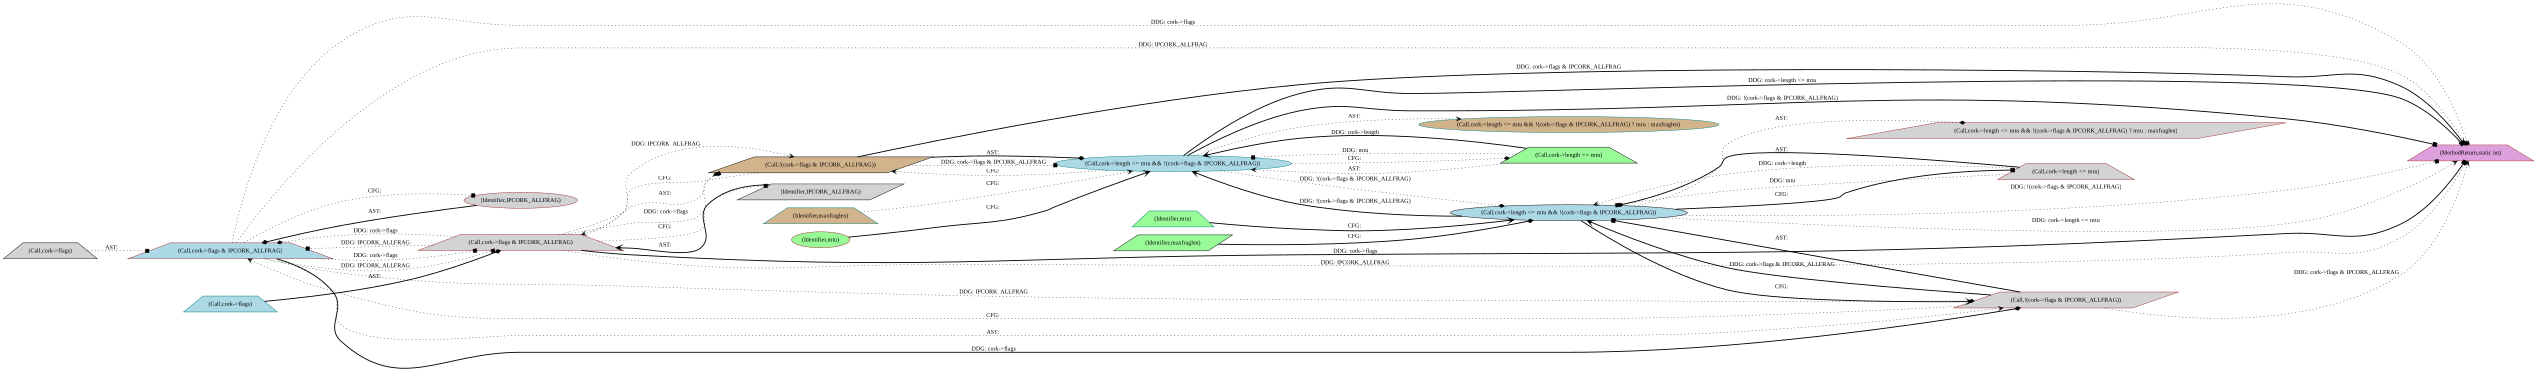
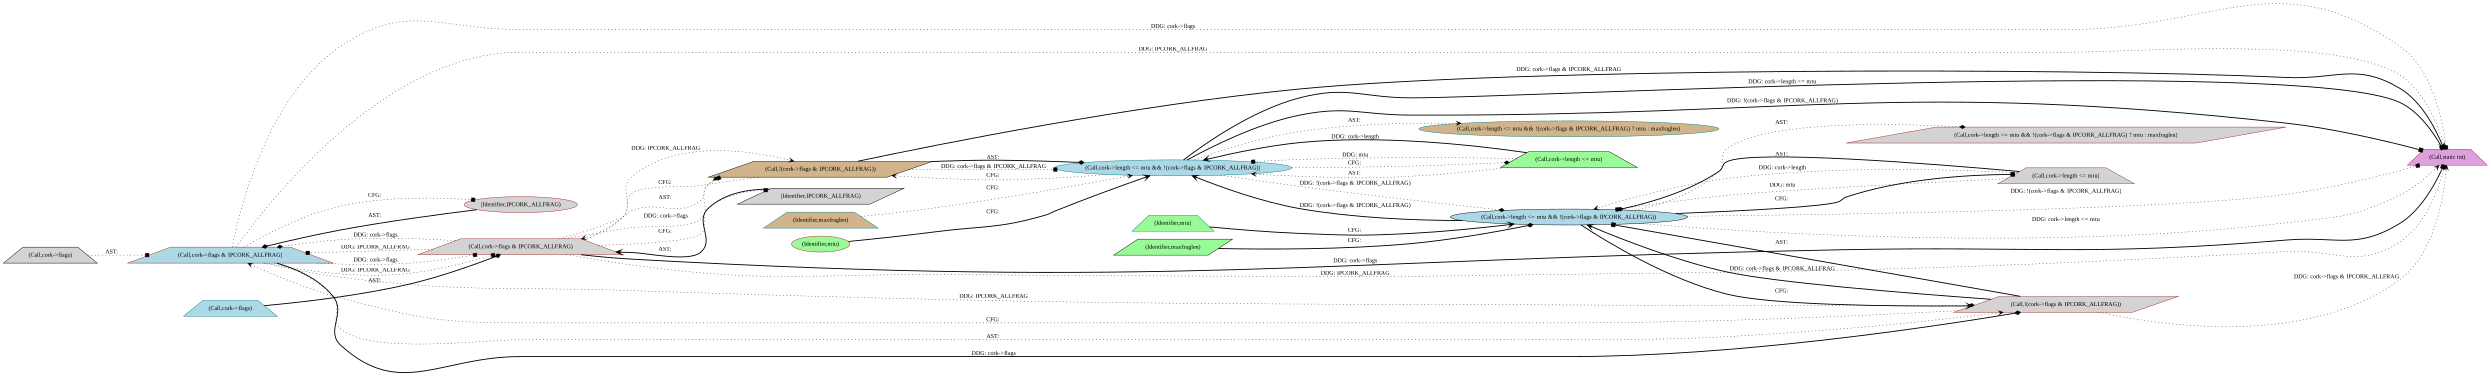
(2471, 153) -> (2447, 157)
